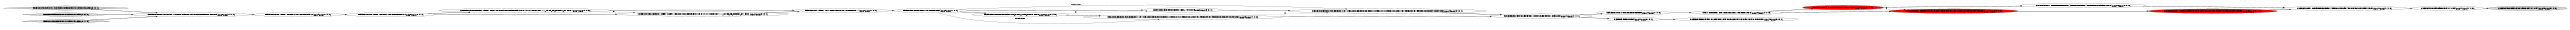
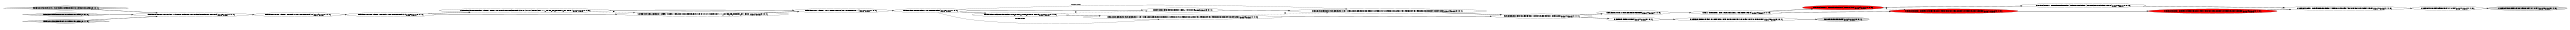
none -> (1843, 19)
